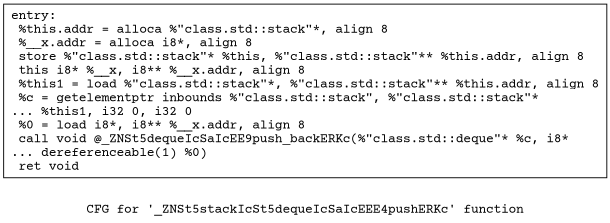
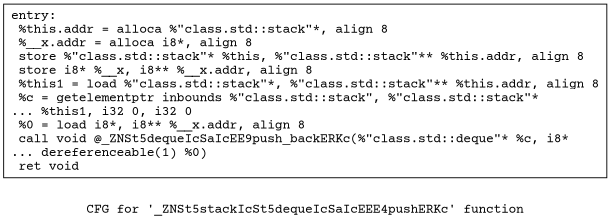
(158, 70) -> (162, 70)
